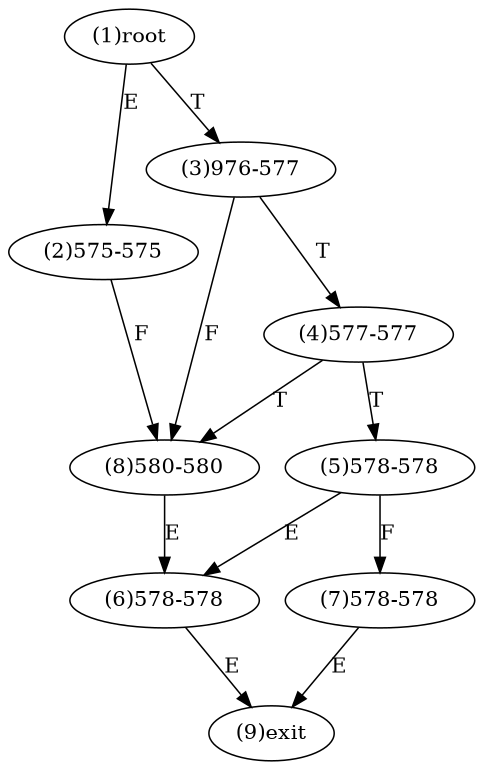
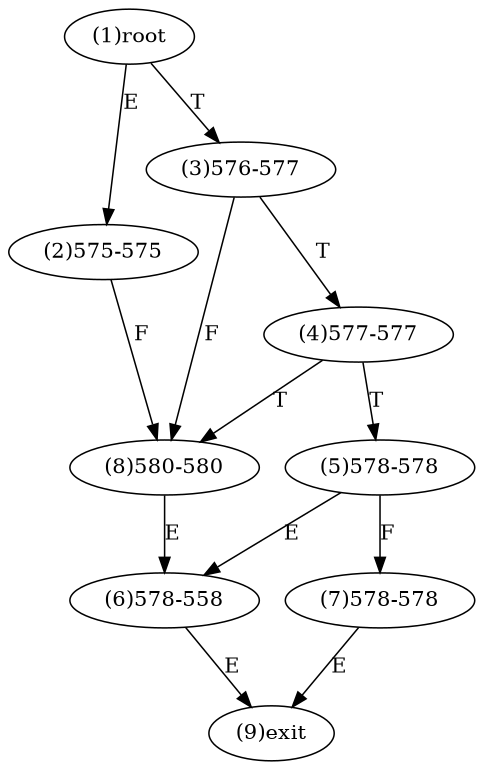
(241, 170) -> (241, 170)
(165, 600) -> (165, 600)
